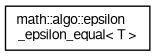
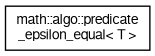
(78, 28) -> (78, 28)
